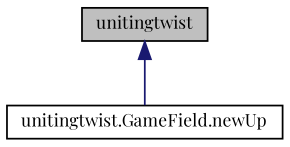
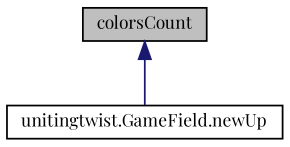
(145, 24) -> (145, 24)
